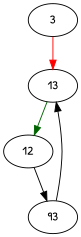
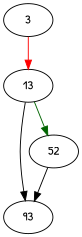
(28, 151) -> (54, 151)
(62, 156) -> (20, 147)
